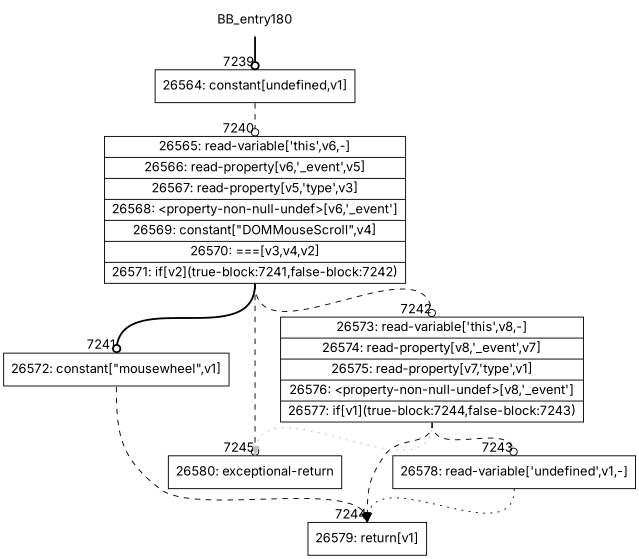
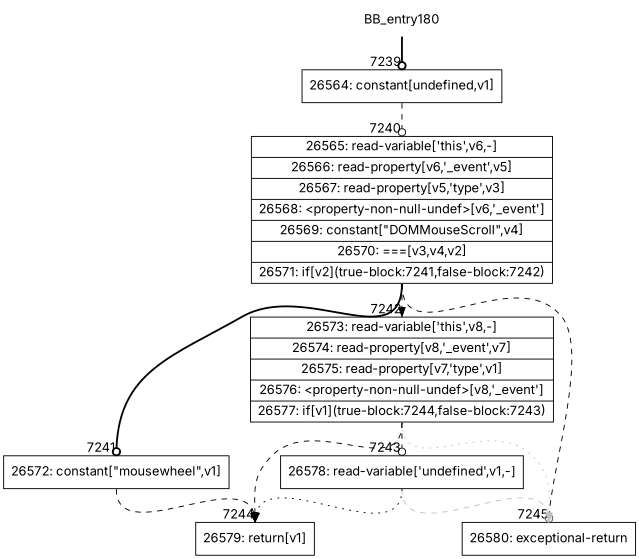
(340, 301) -> (402, 296)
none -> (472, 506)
